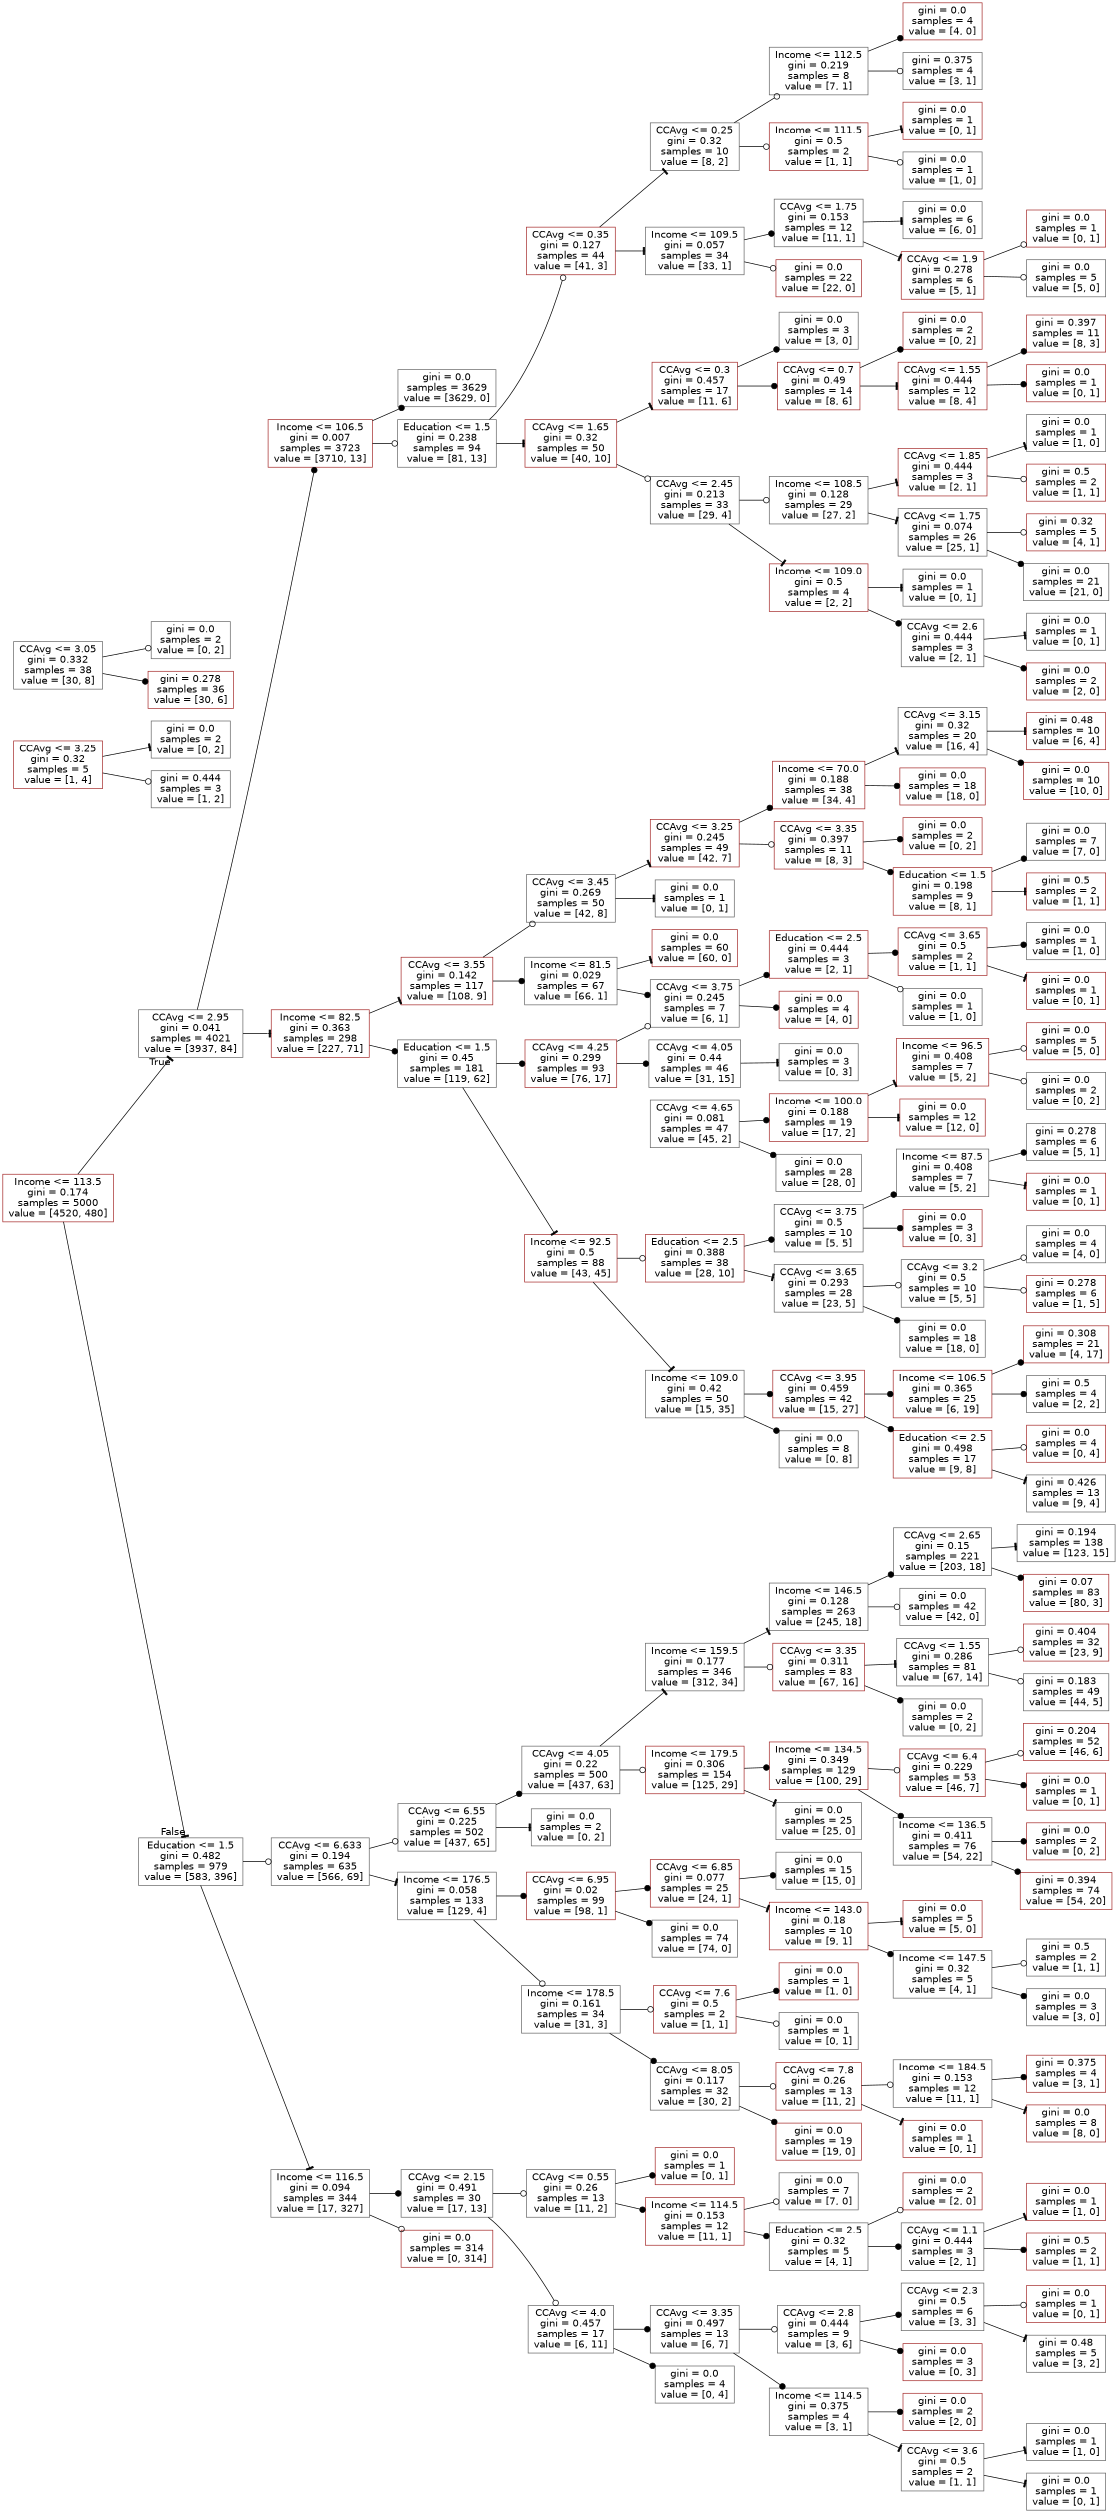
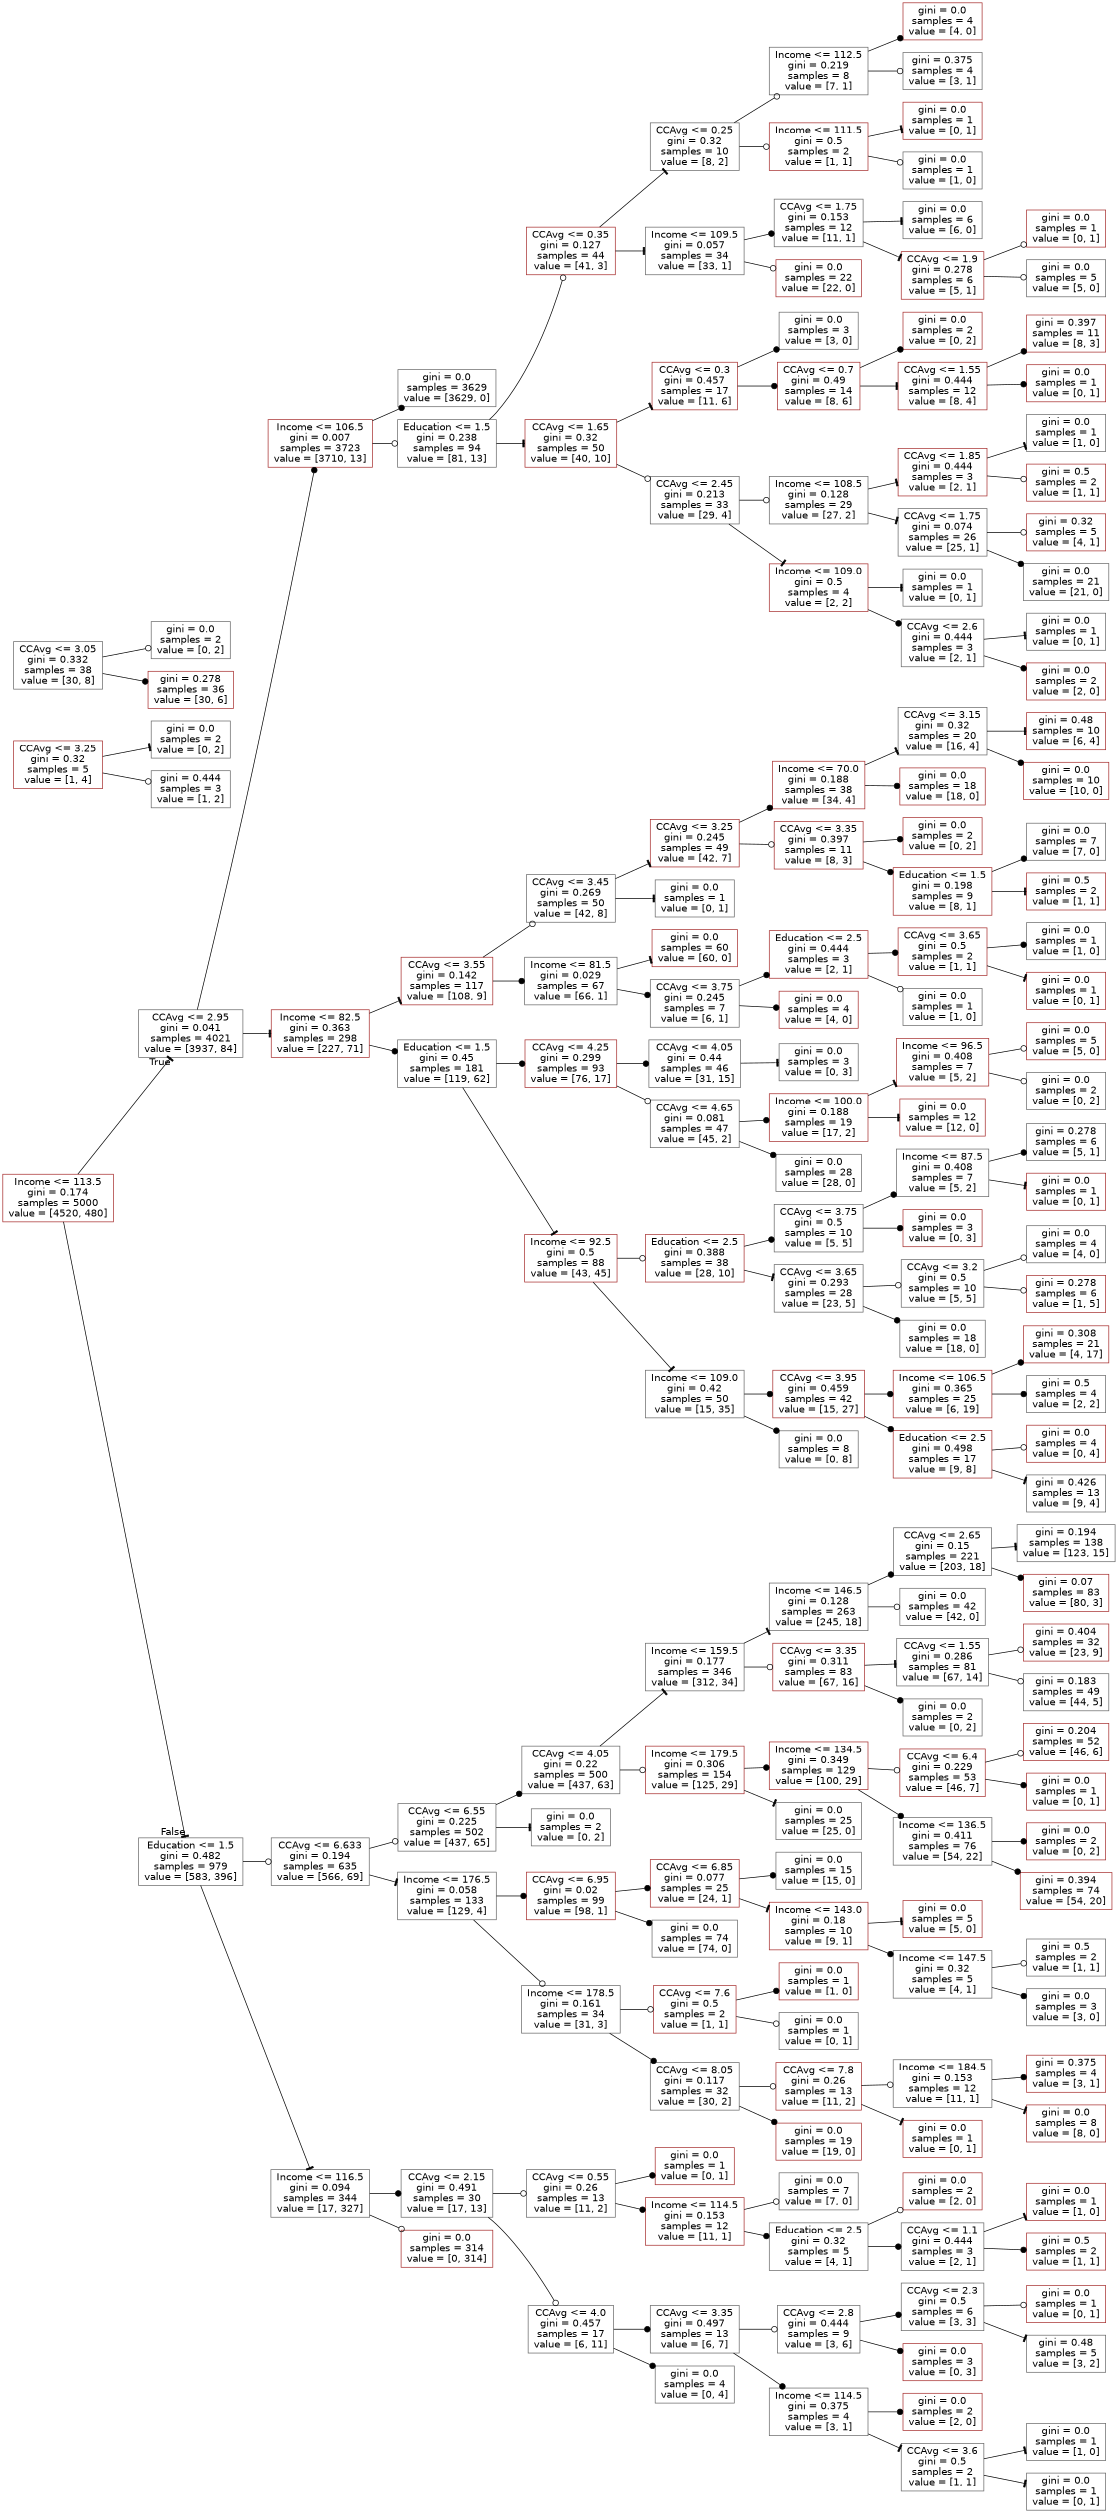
(631, 1034) -> (631, 1093)
